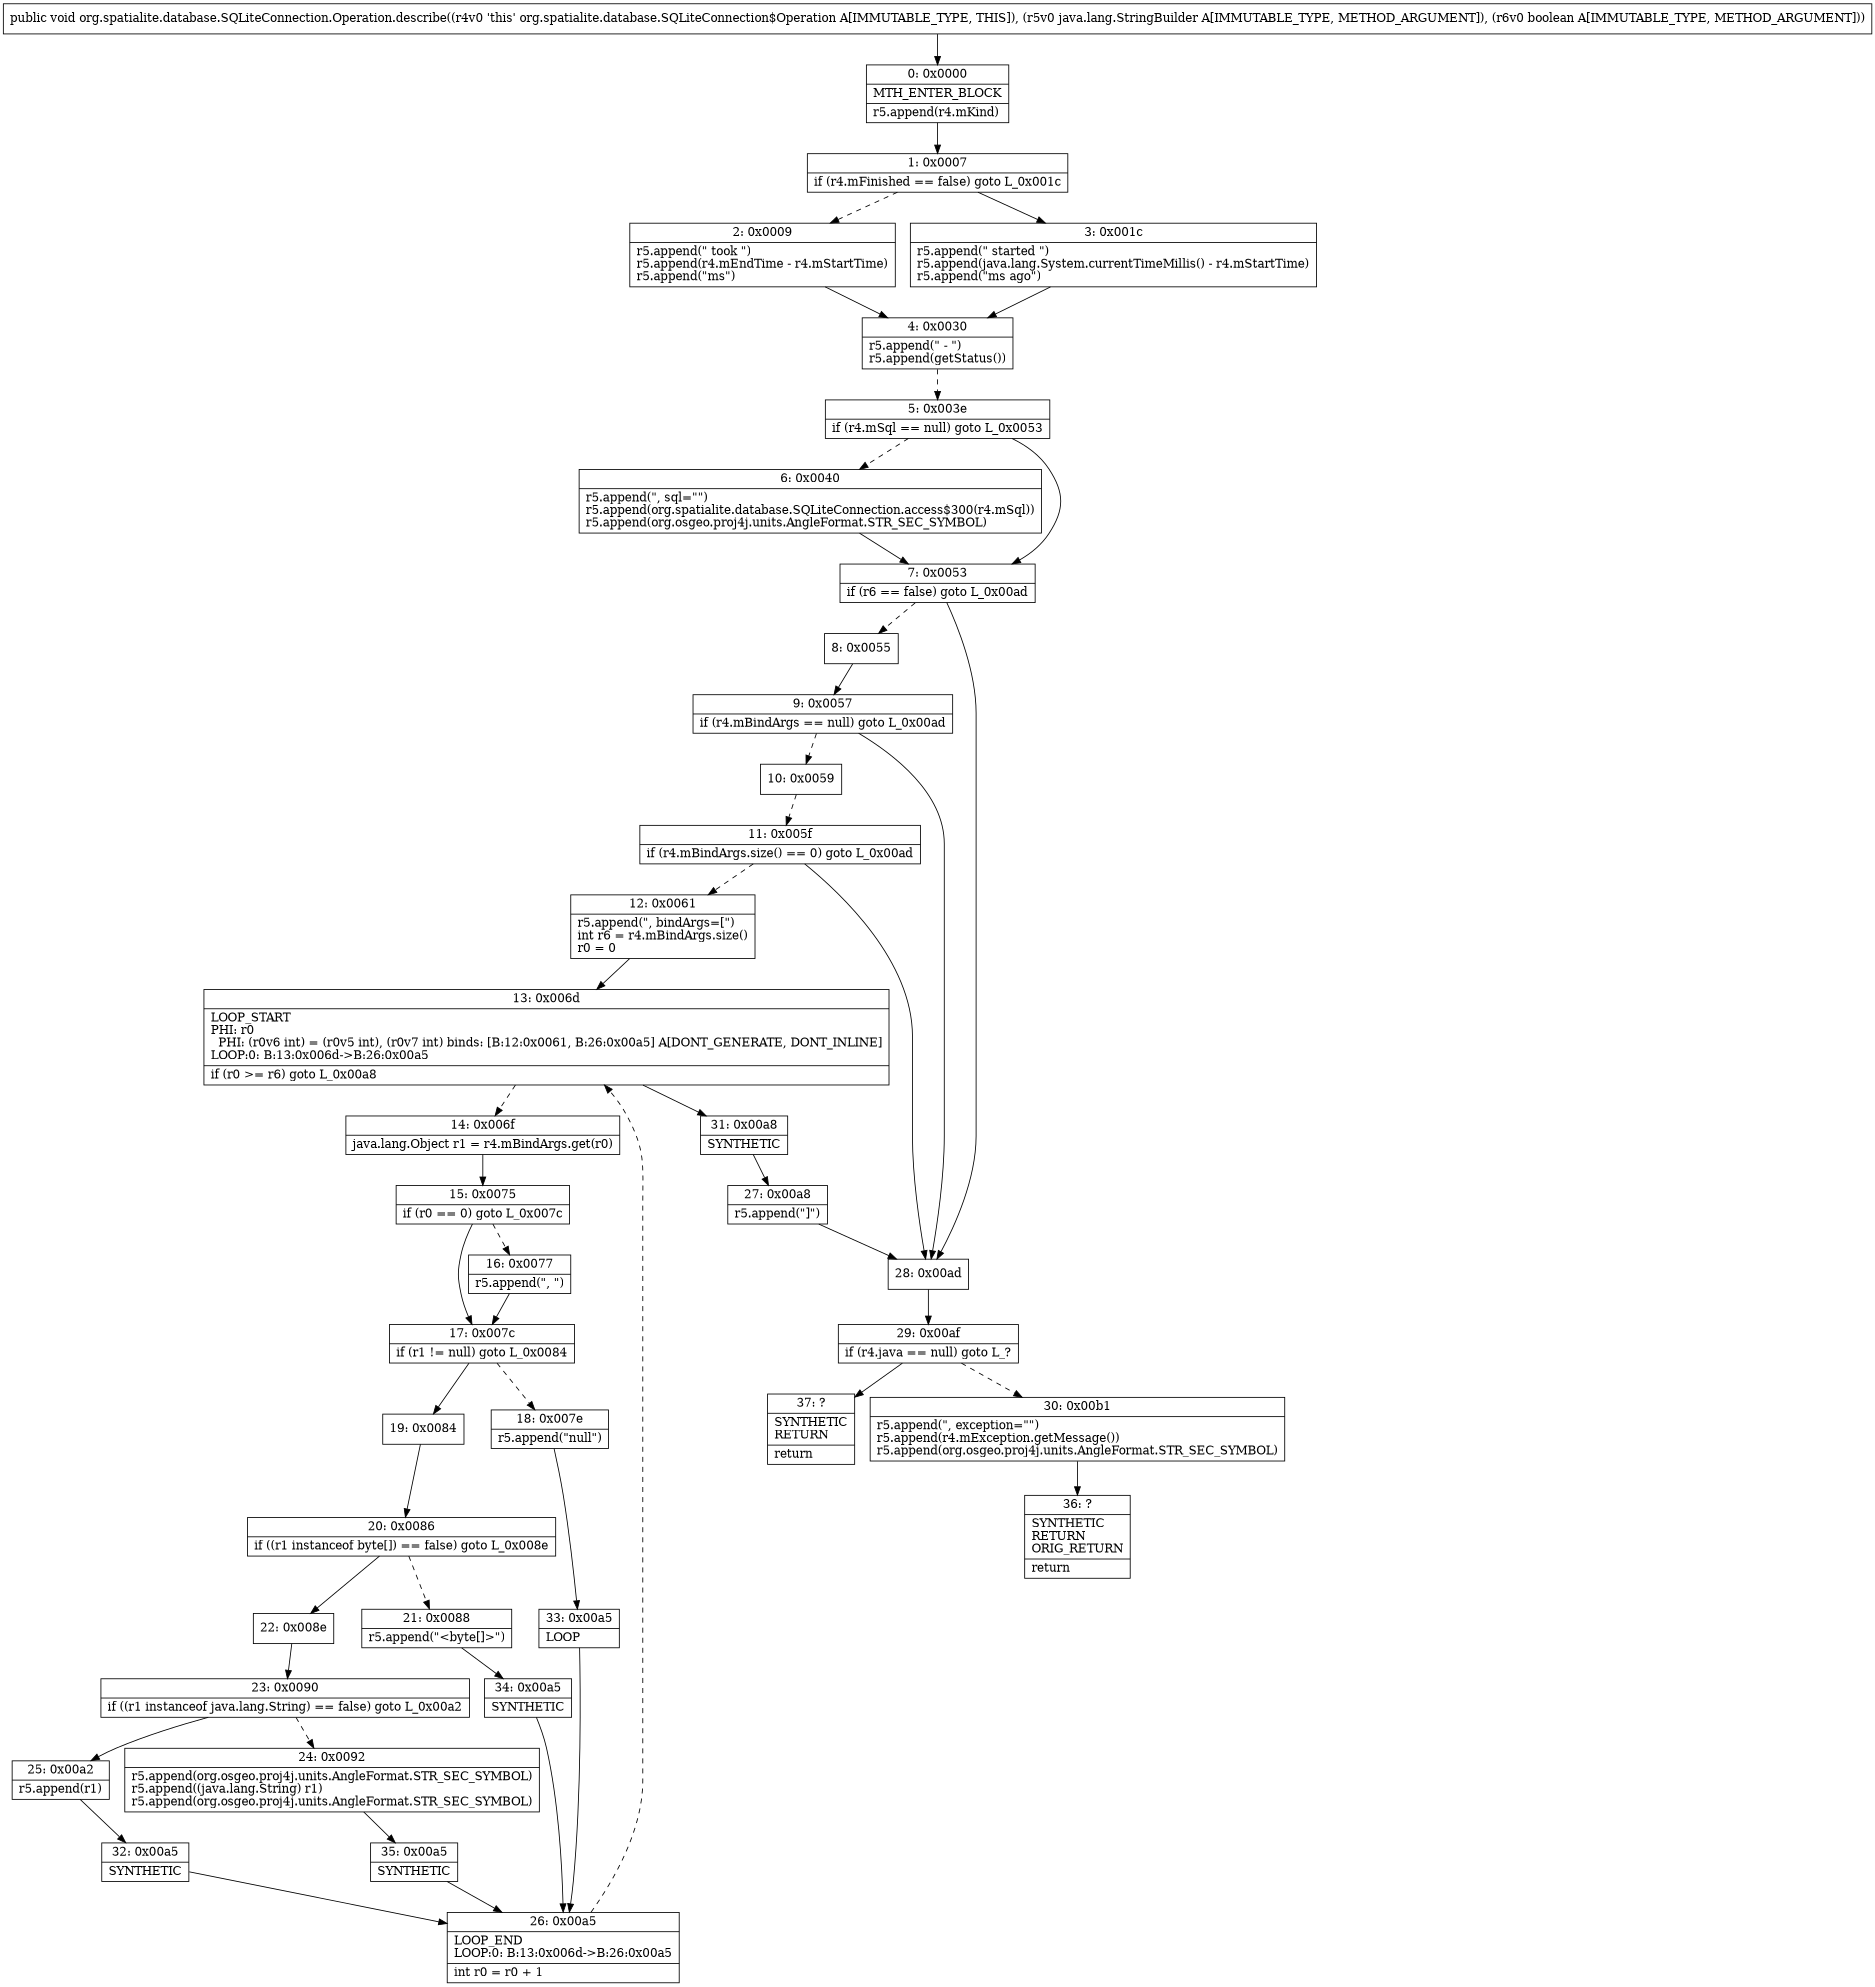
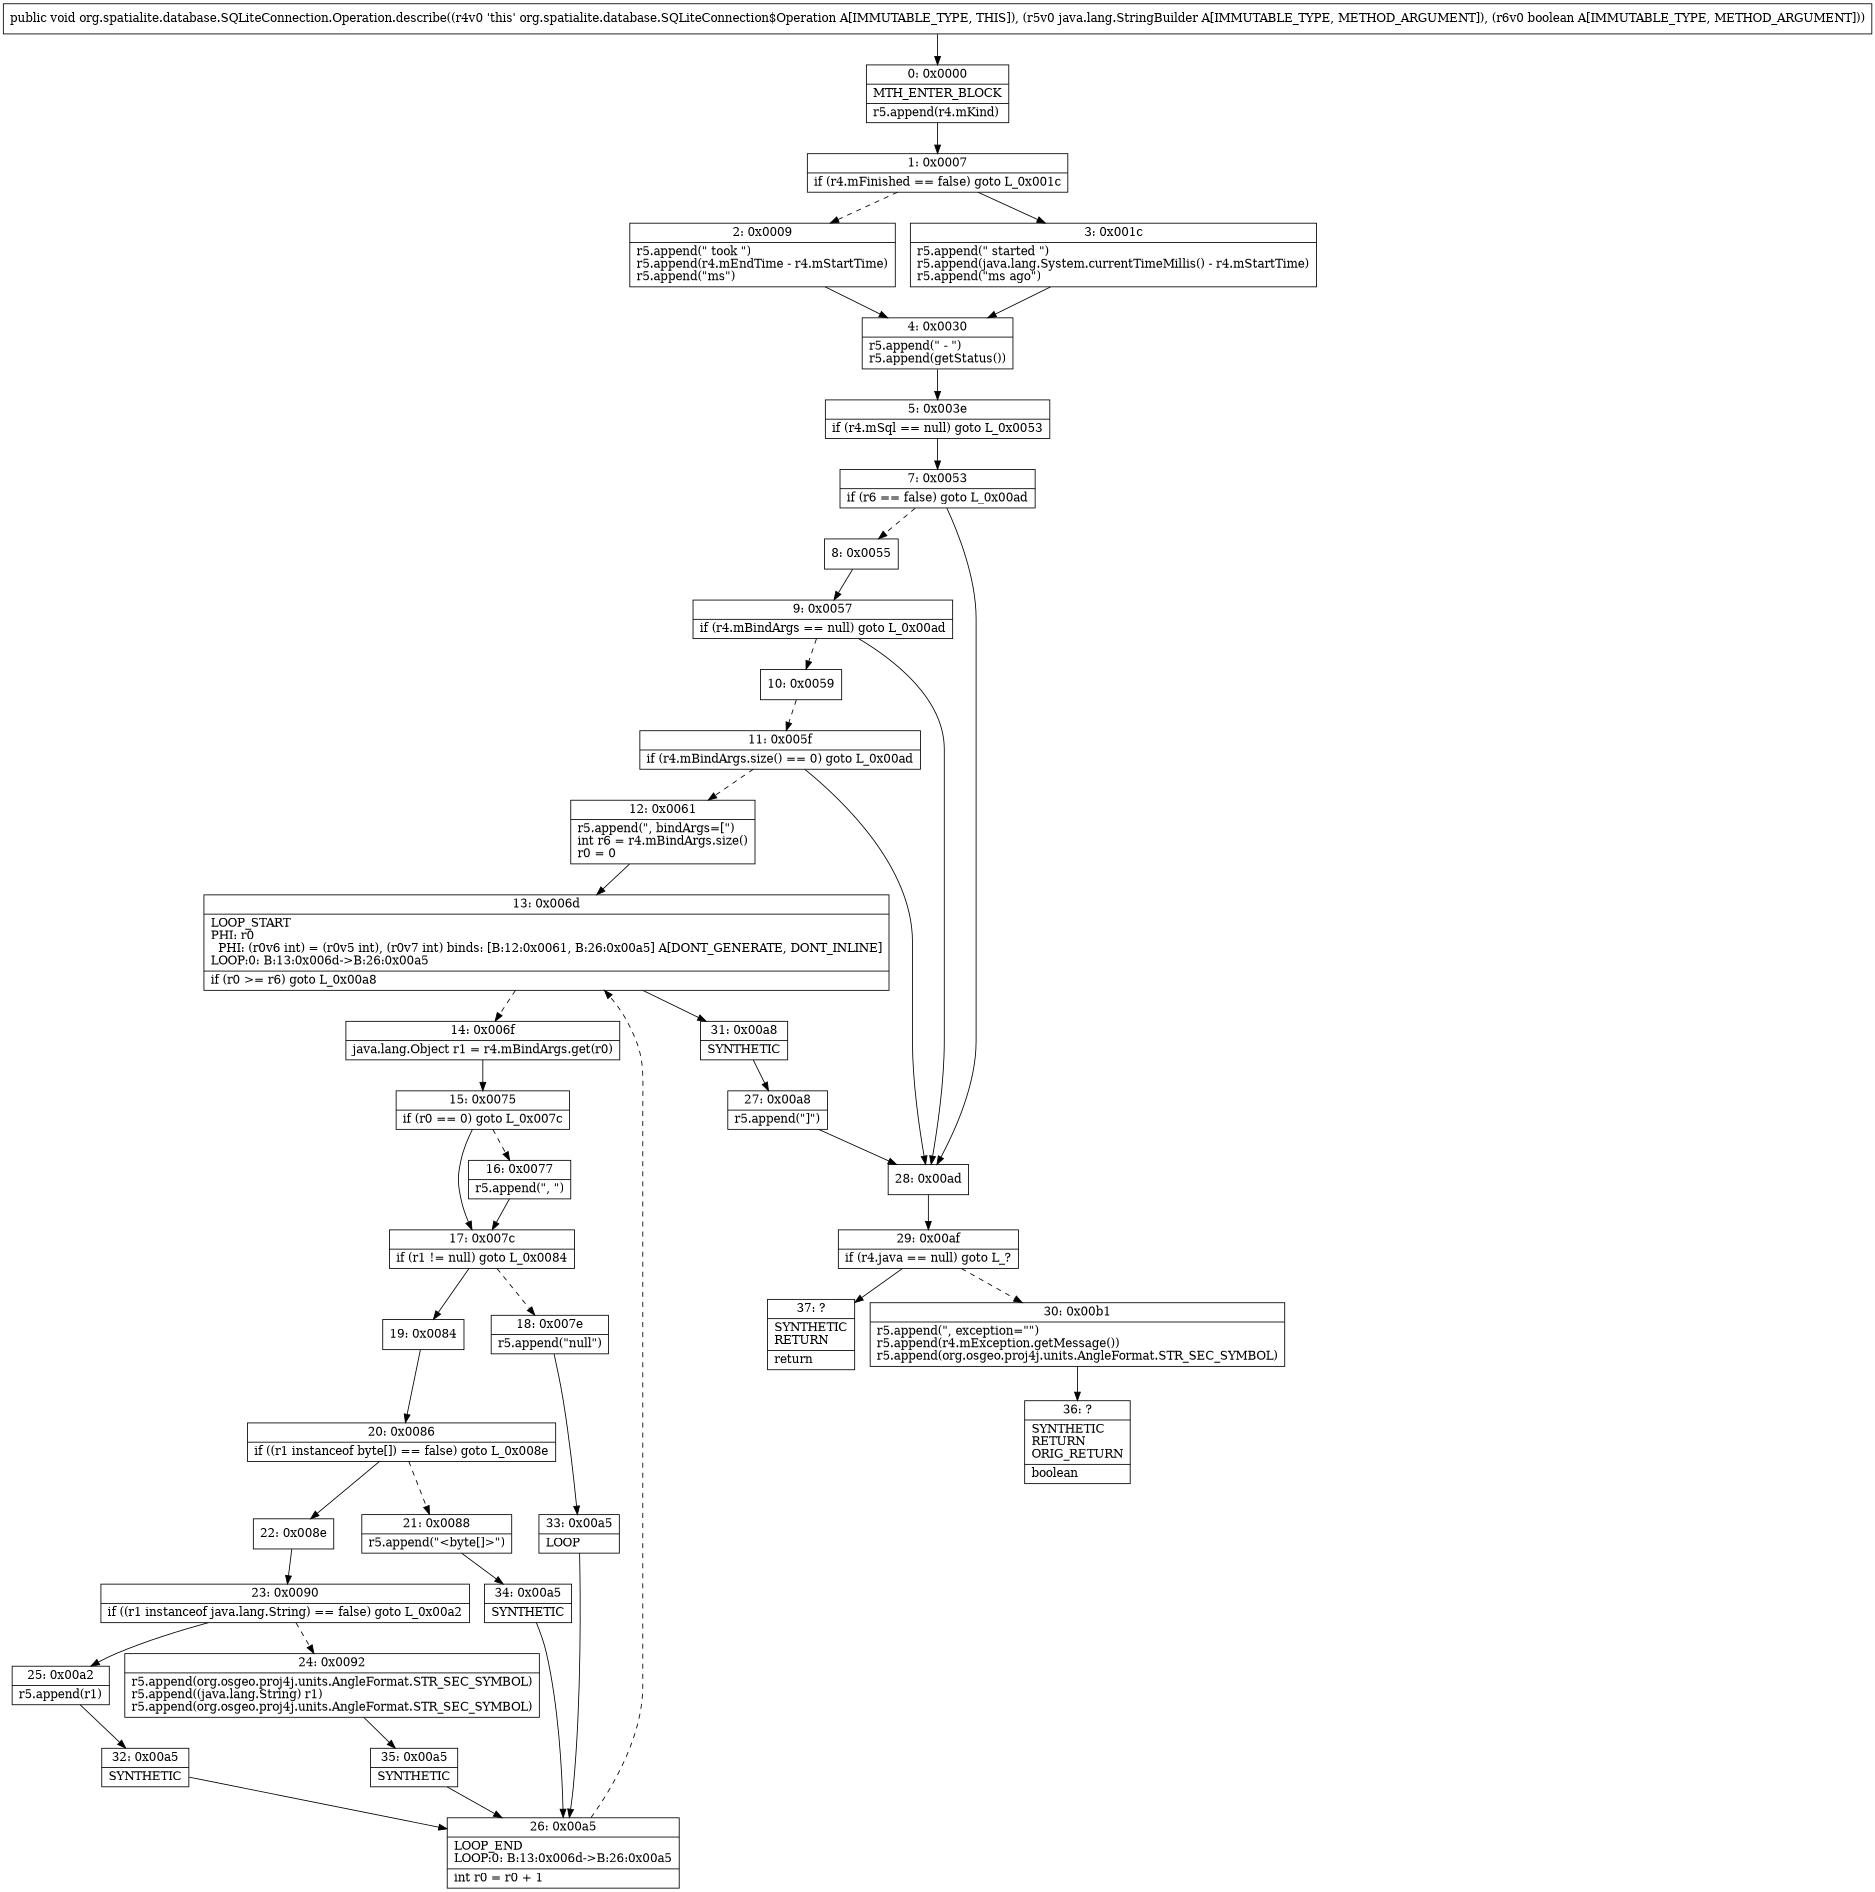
(938, 380) -> (938, 380)
(810, 501) -> none
(1051, 1568) -> (1055, 1474)
